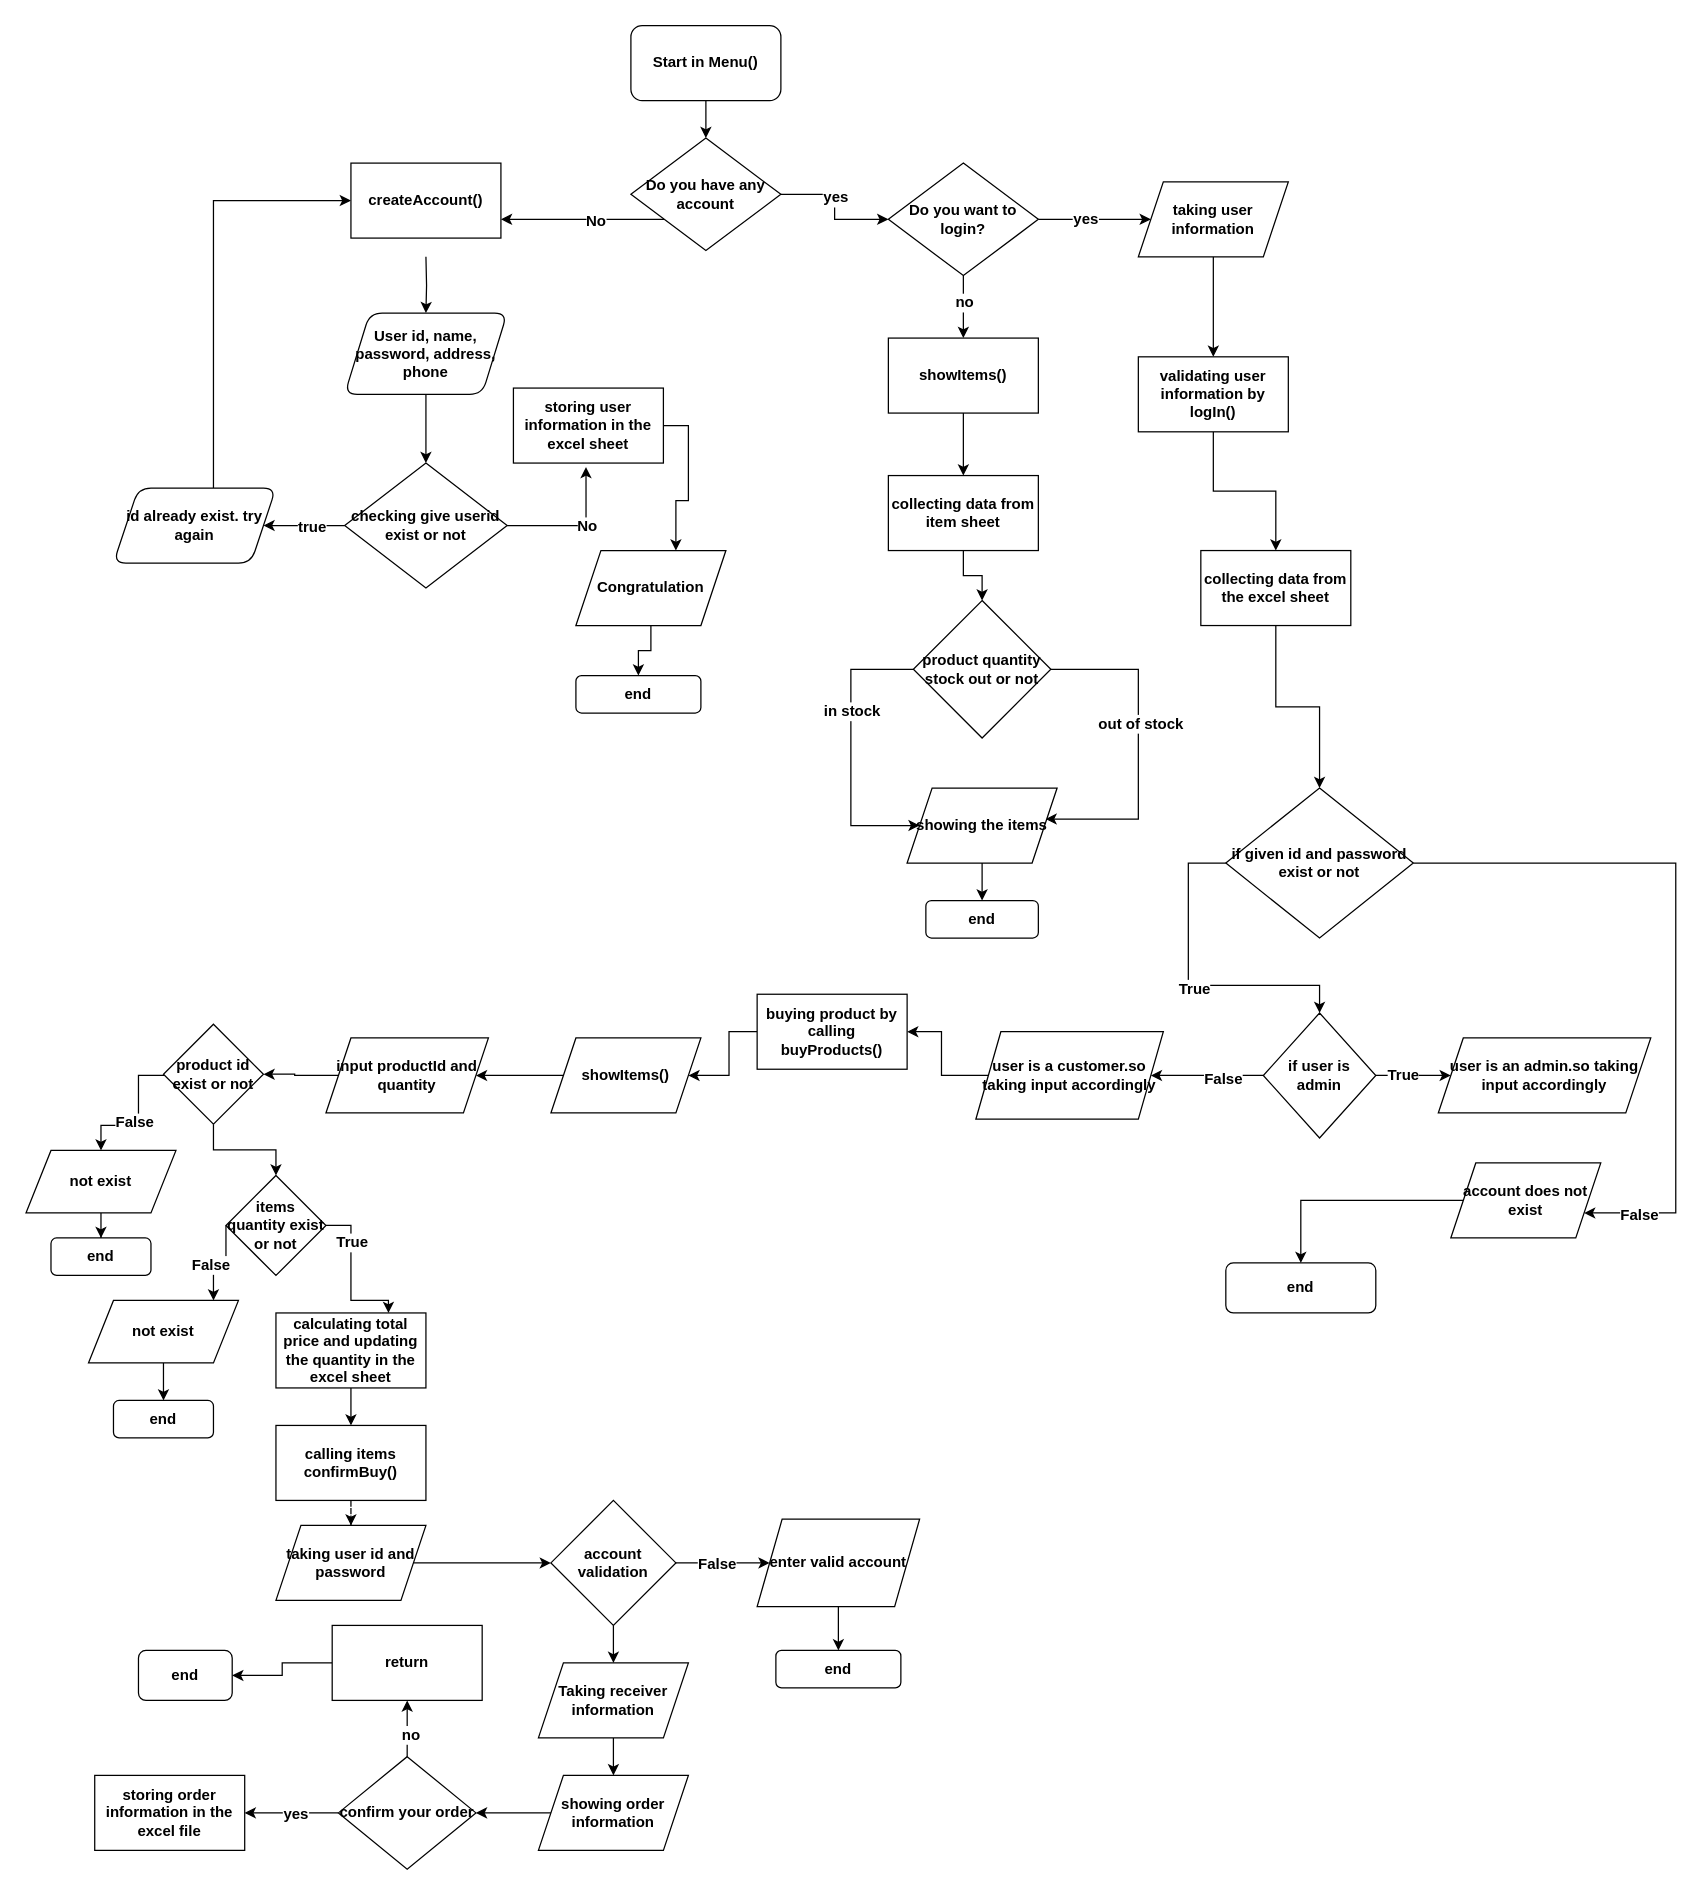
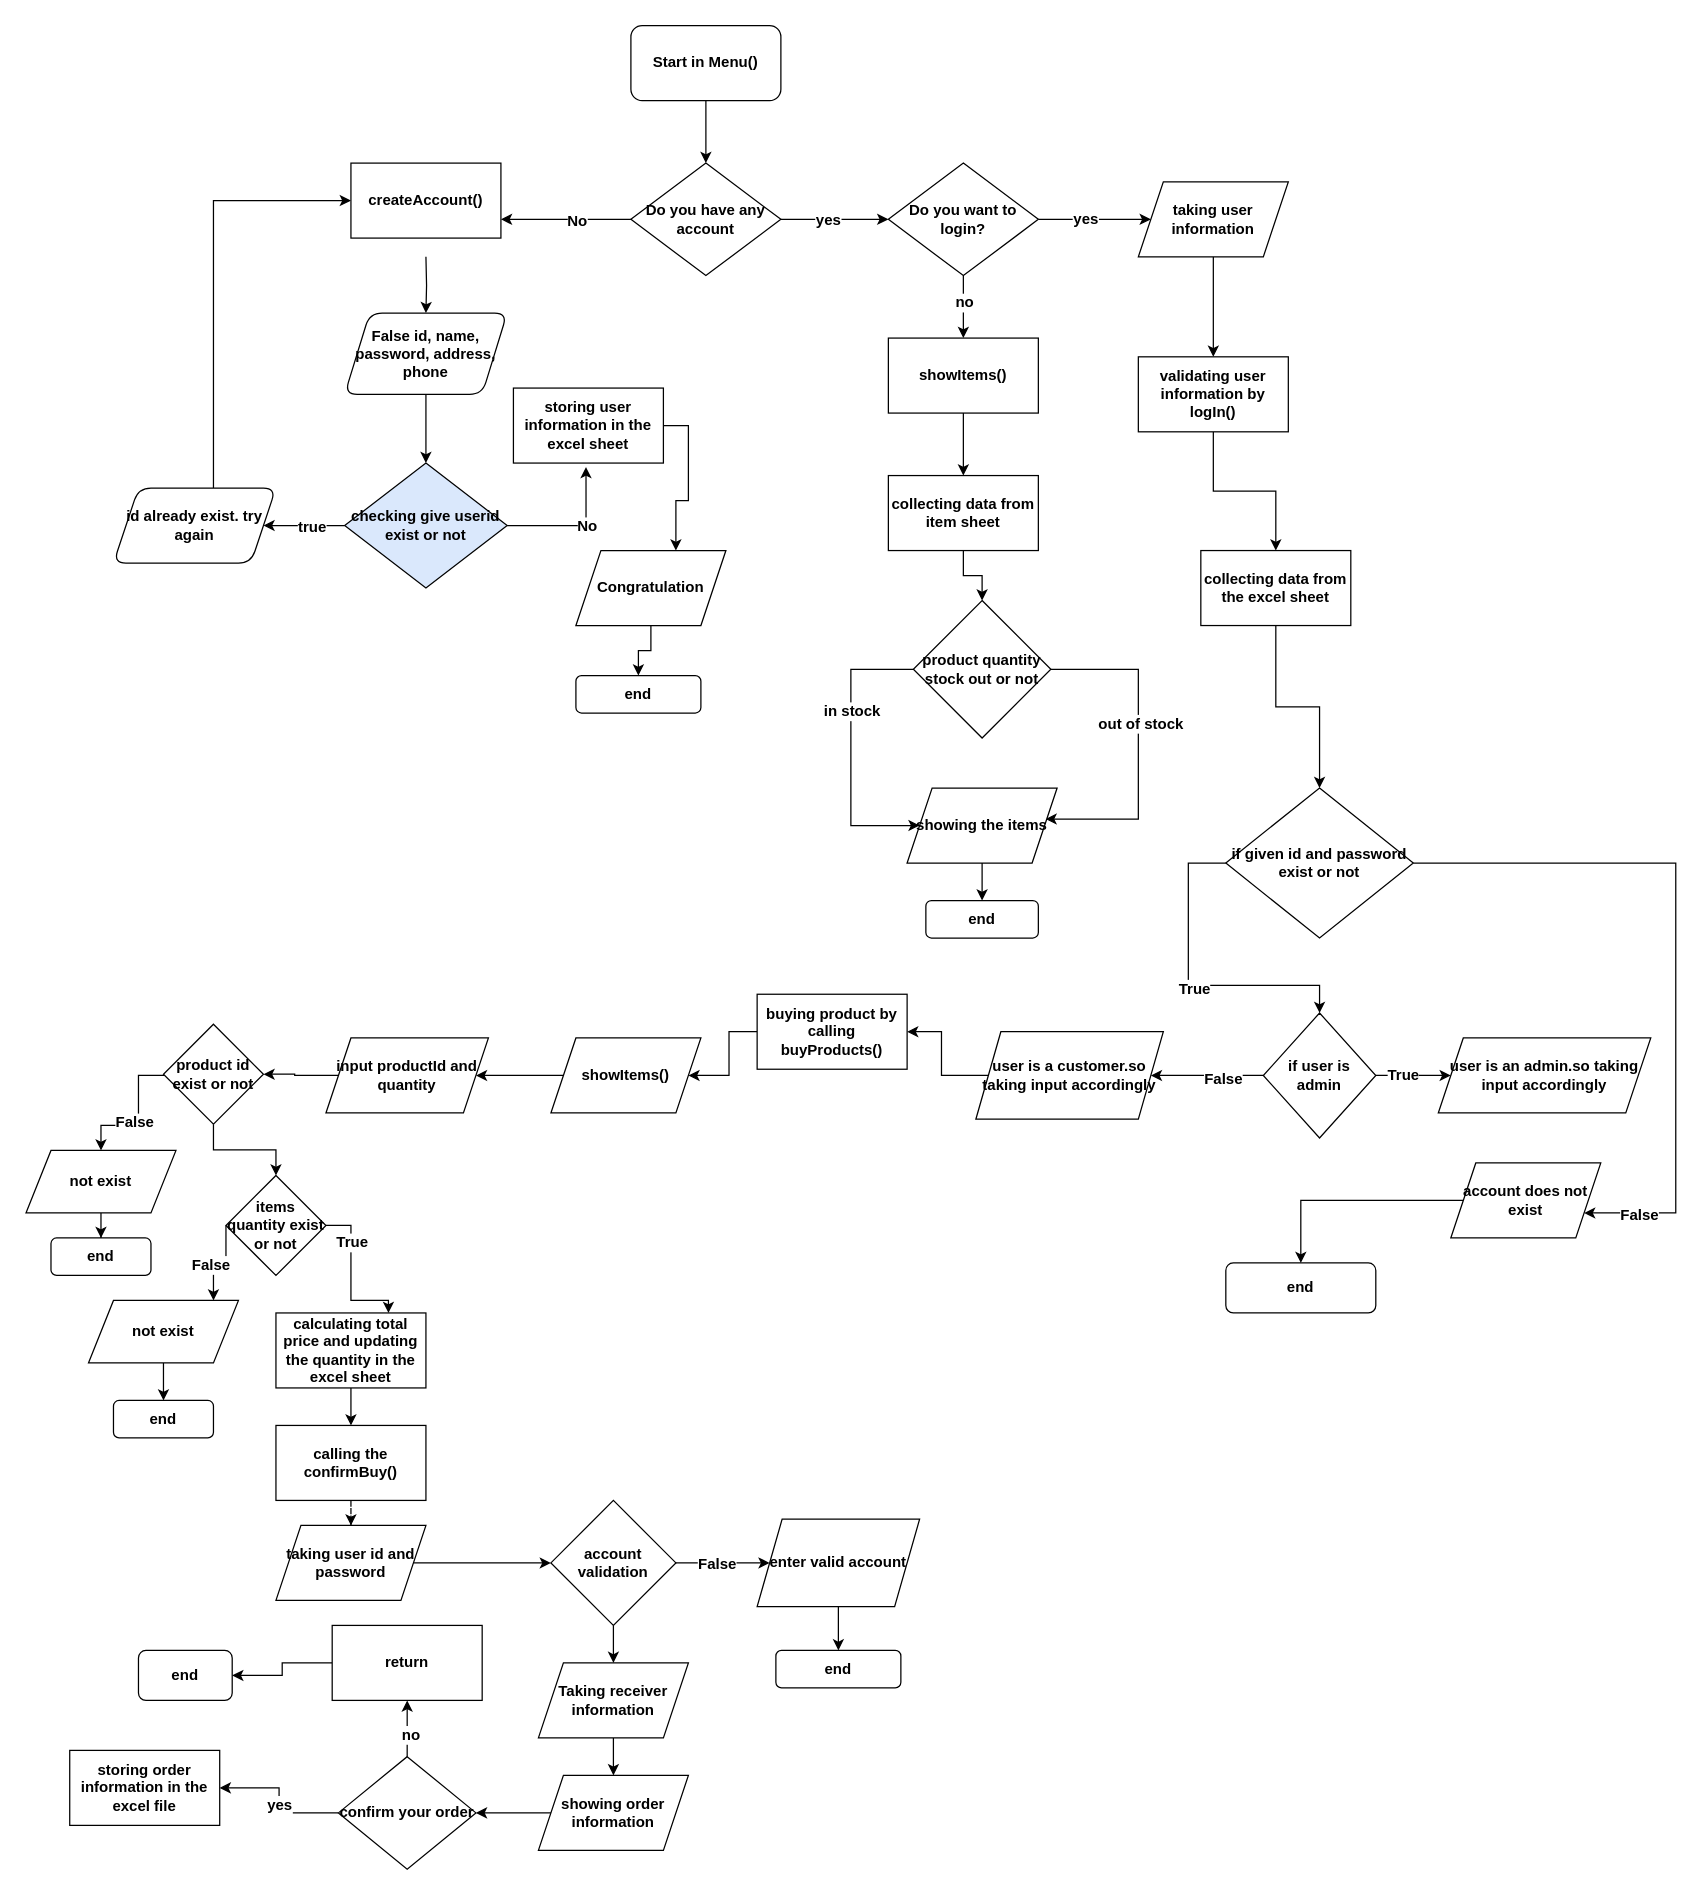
(706, 194) -> (706, 219)
(426, 354) -> (426, 354)
(426, 526) -> (426, 526)
(351, 1463) -> (351, 1463)
(169, 1813) -> (144, 1788)
